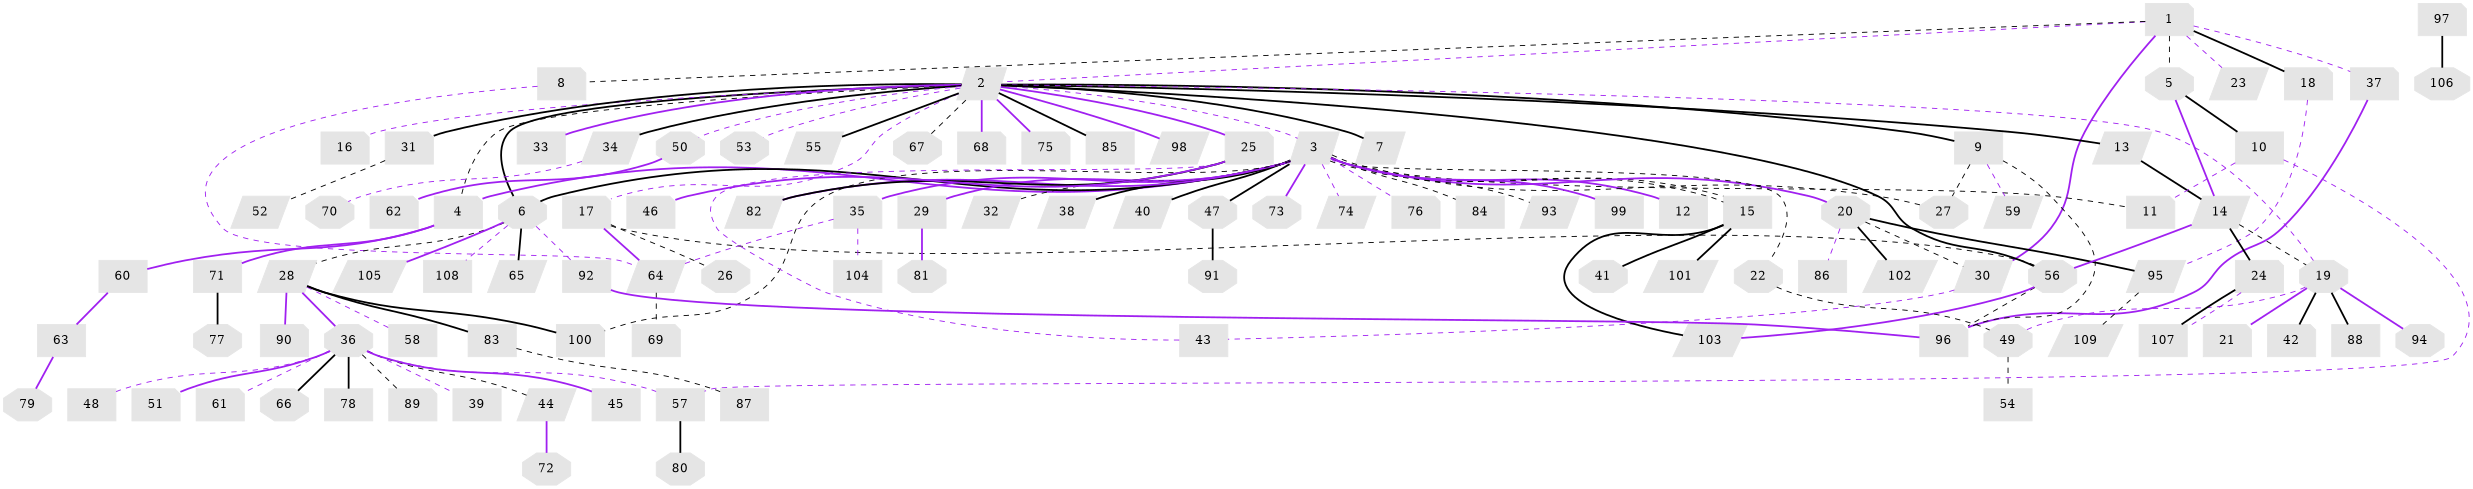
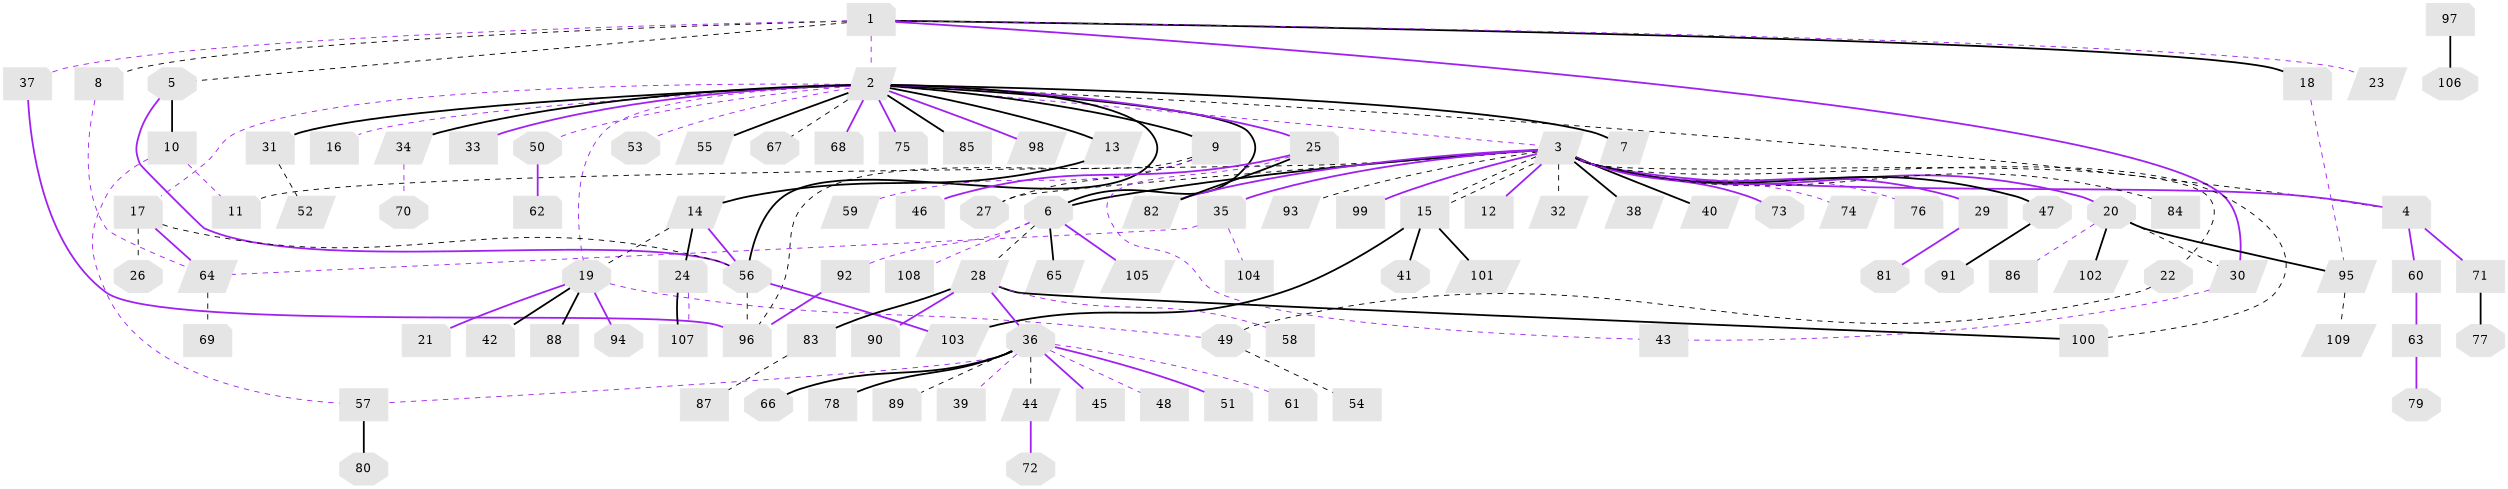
(2191, 138) -> (402, 251)
